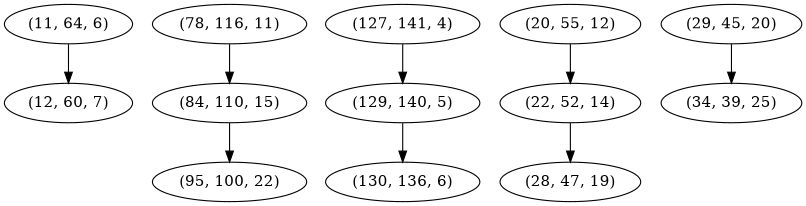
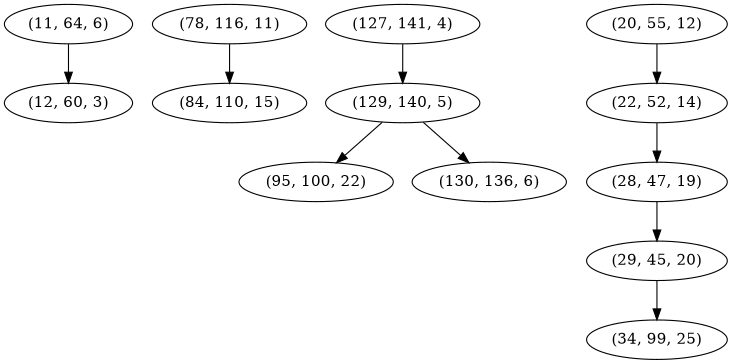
(68, 103) -> (68, 103)
(731, 103) -> (657, 340)
(230, 137) -> (364, 139)
none -> (657, 216)
